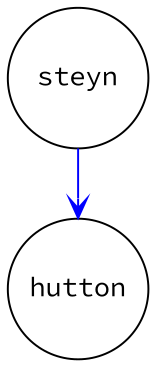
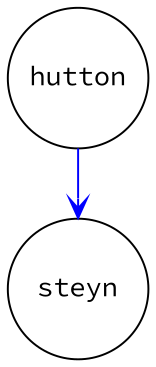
(78, 173) -> (78, 173)
